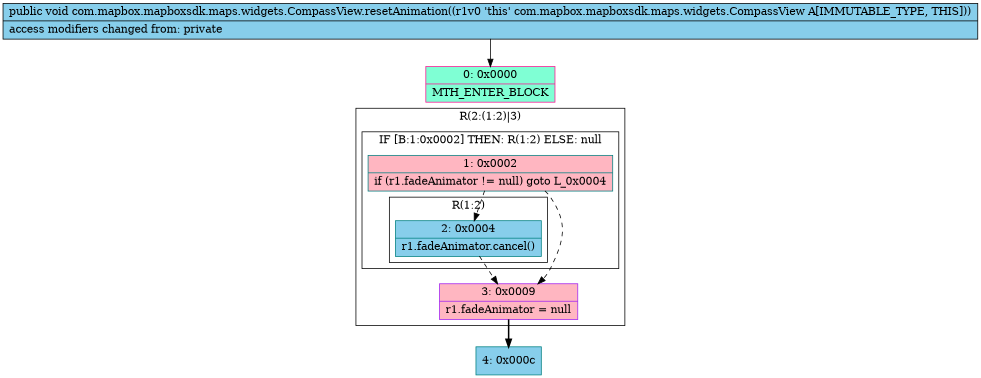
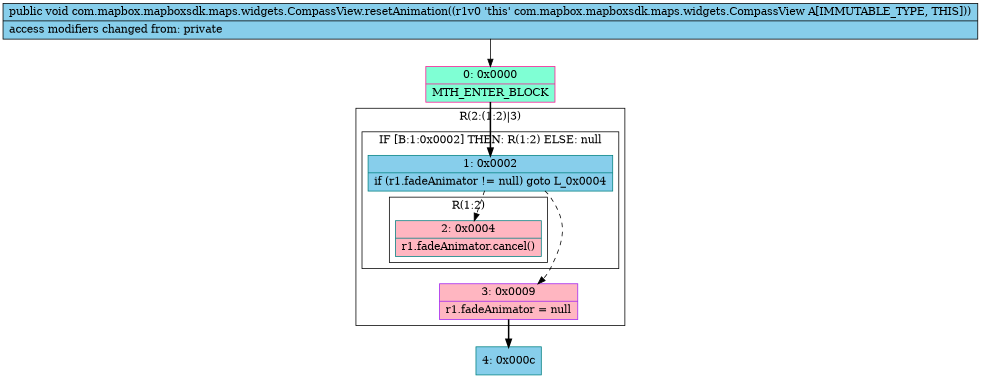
none -> (490, 125)
(490, 173) -> (490, 173)
(468, 239) -> (468, 239)
(486, 267) -> none
